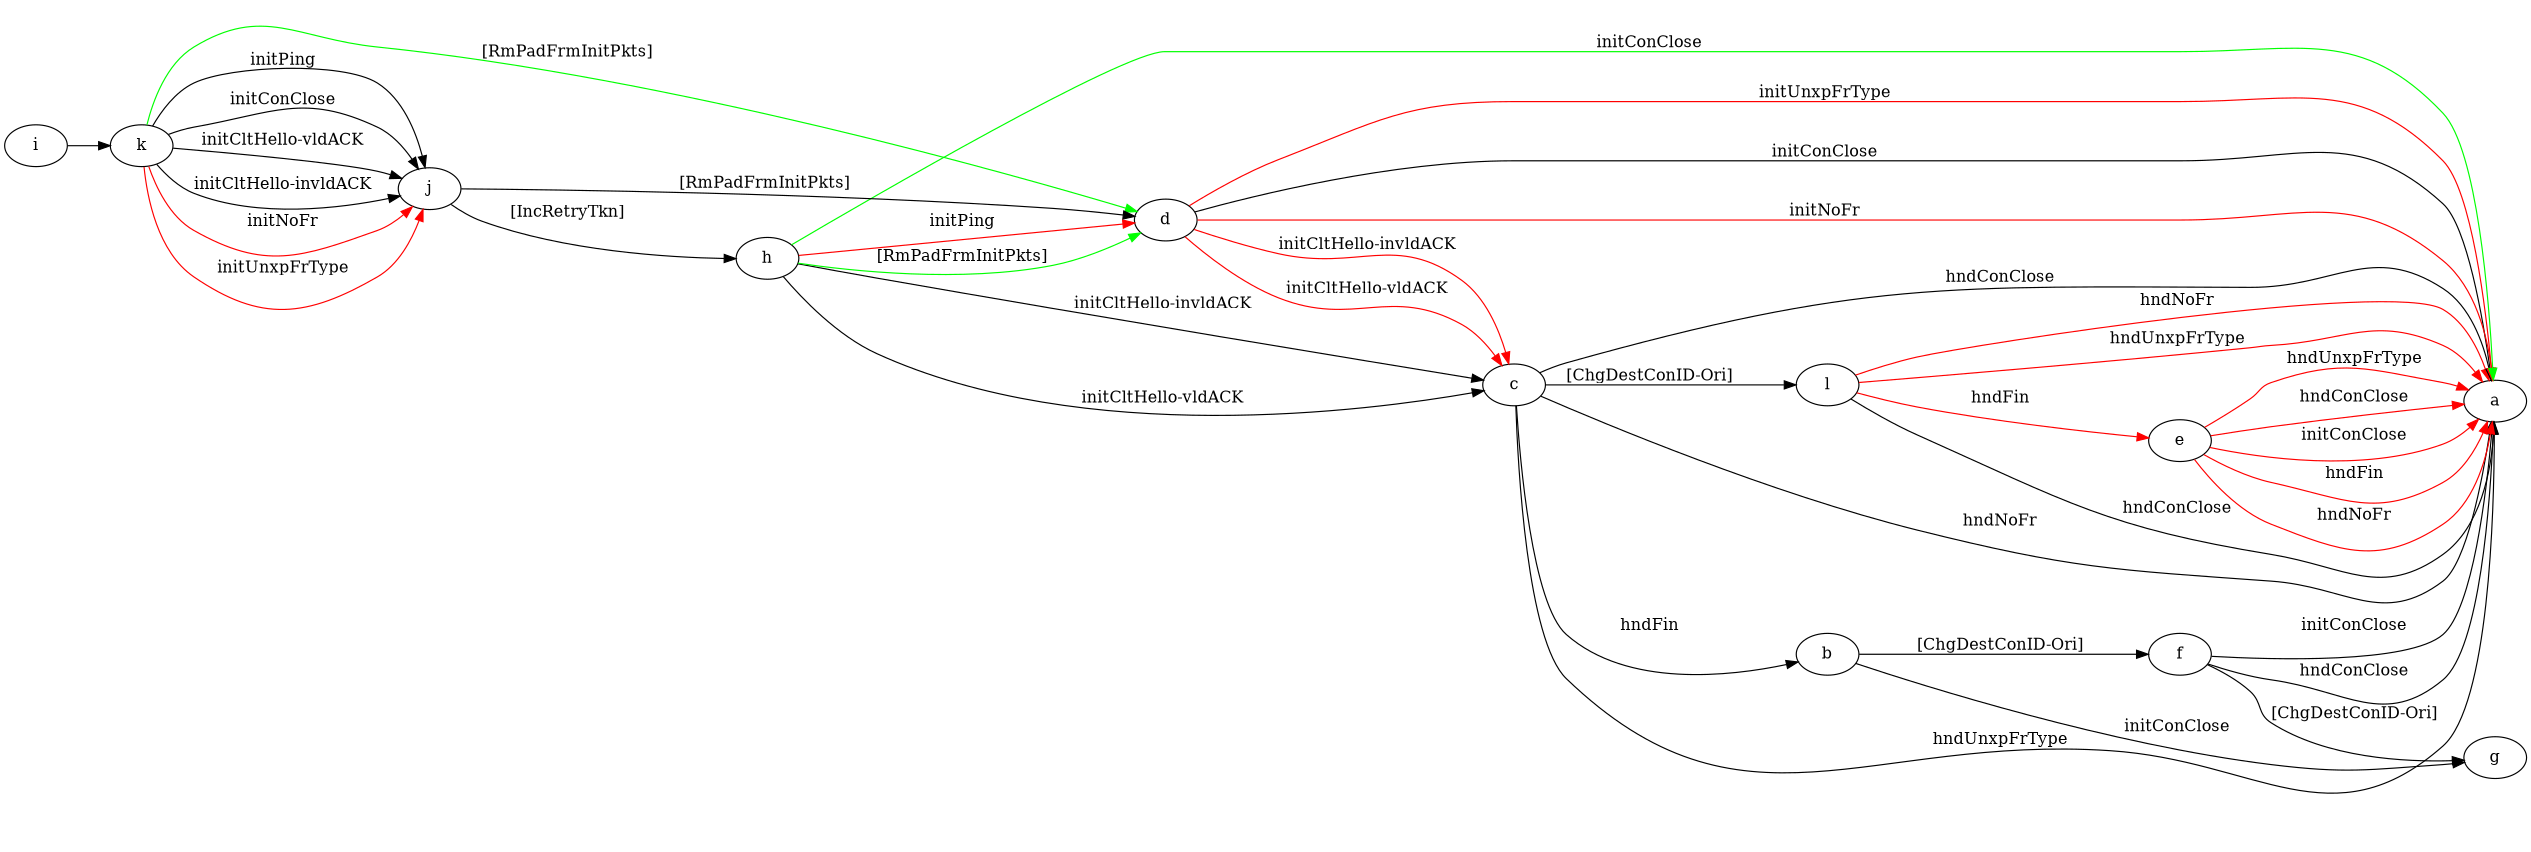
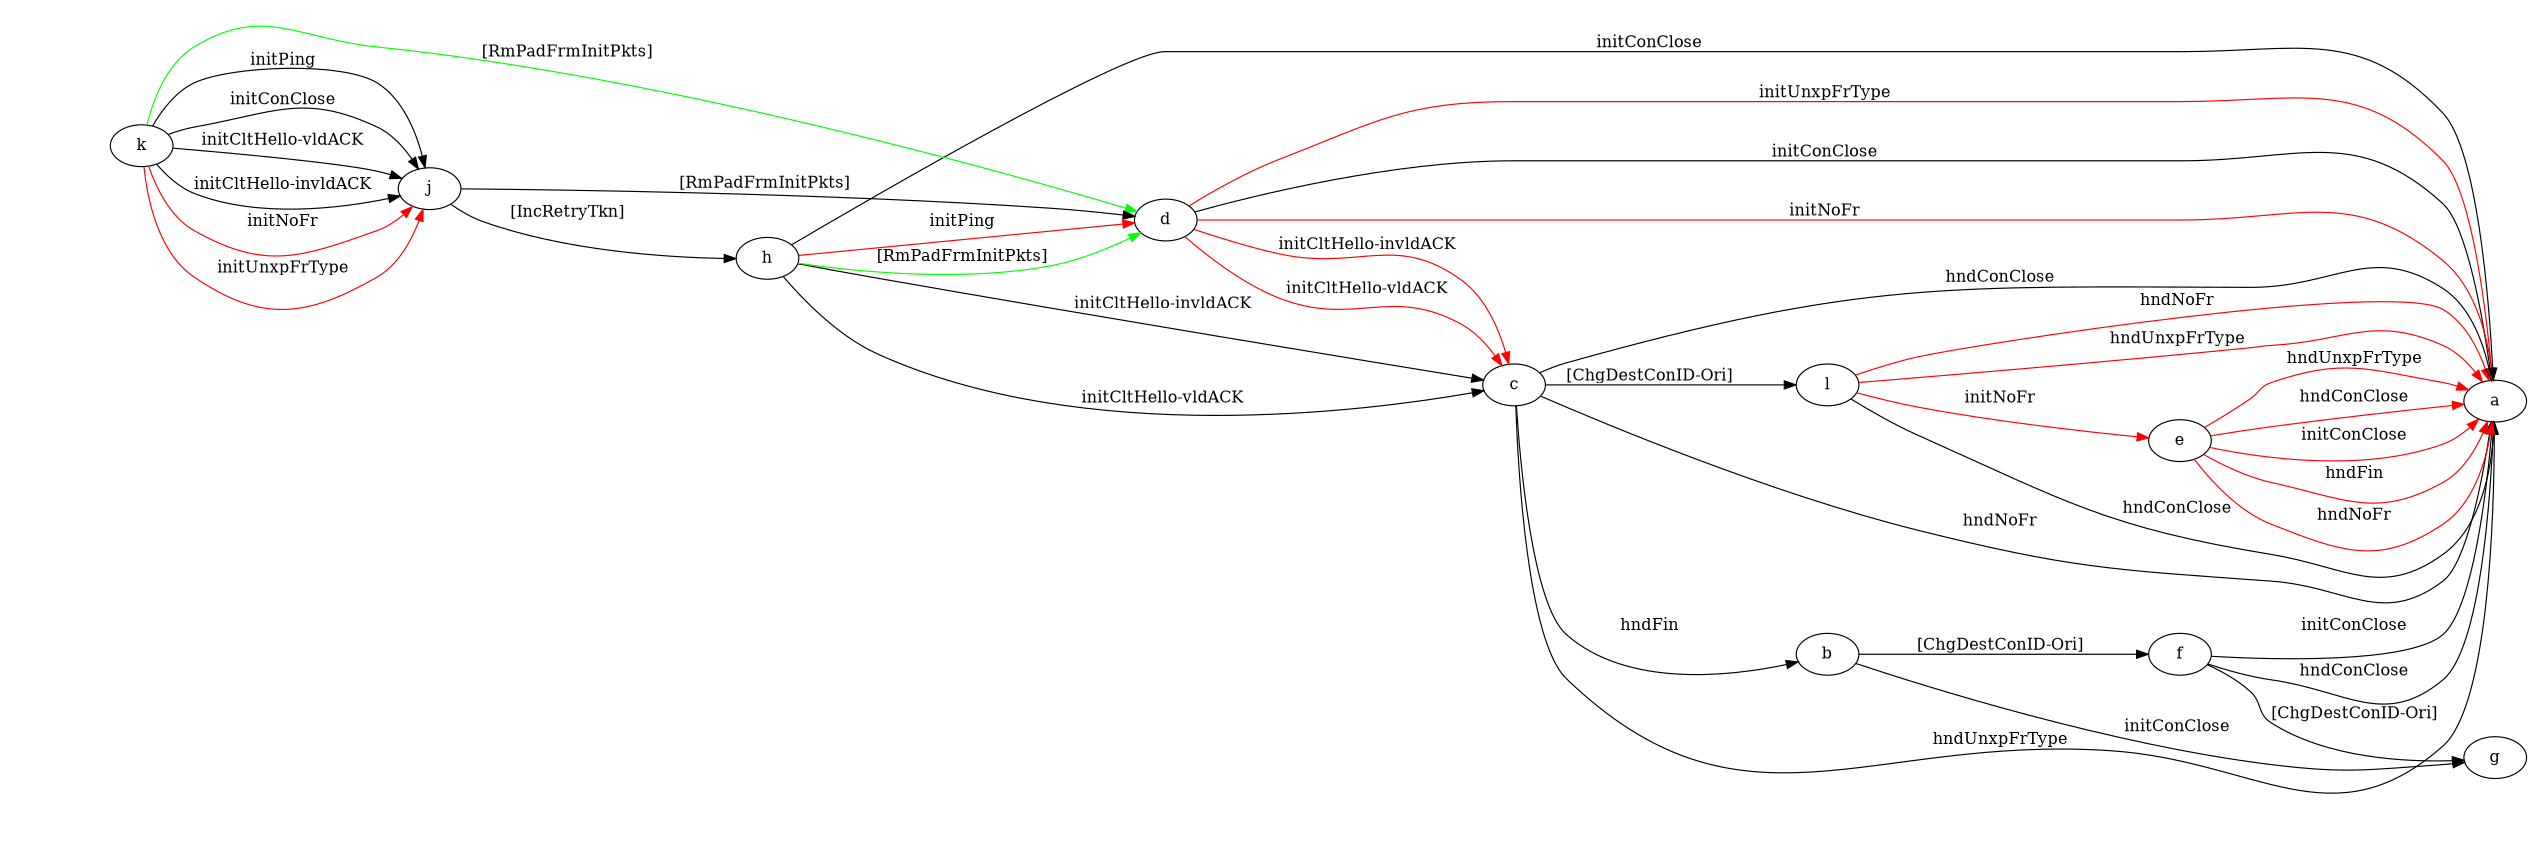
(1734, 52) -> (1734, 52)
(36, 146) -> none
(2003, 398) -> (2003, 398)
